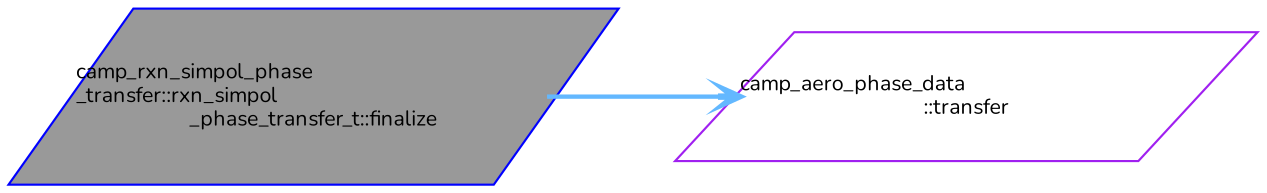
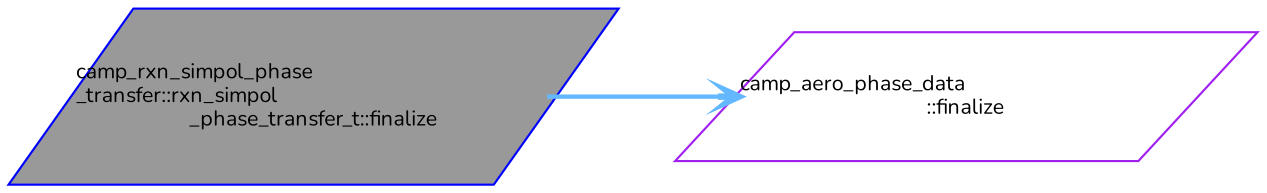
(966, 97) -> (966, 97)
